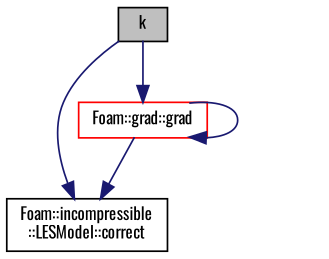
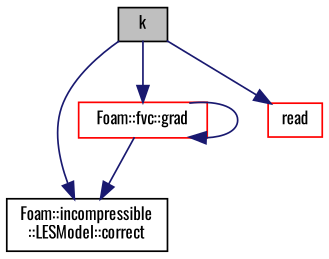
(143, 120) -> (143, 120)
none -> (295, 120)
